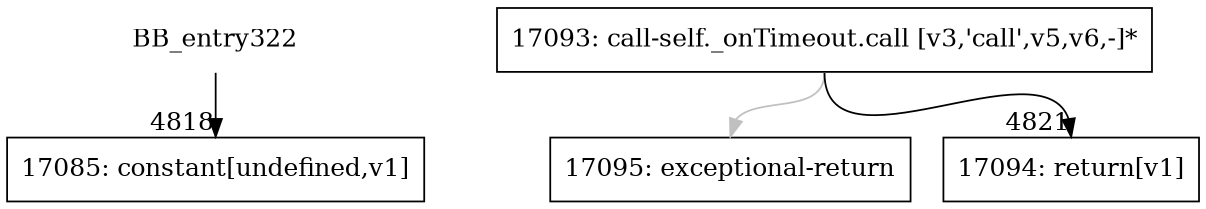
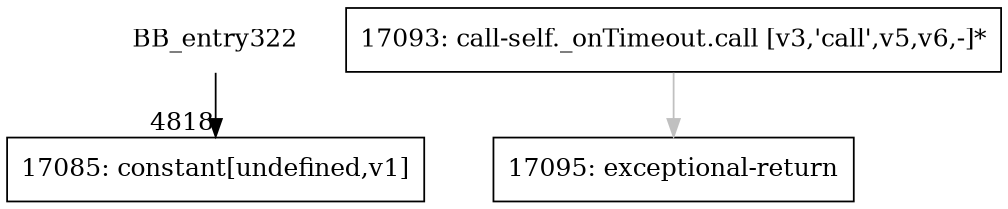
(1071, 170) -> none
